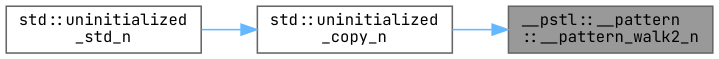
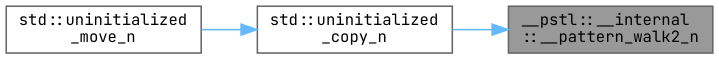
(104, 30) -> (104, 30)
(611, 30) -> (611, 30)
